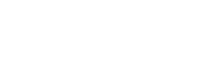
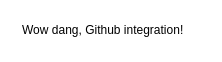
none -> (111, 31)
